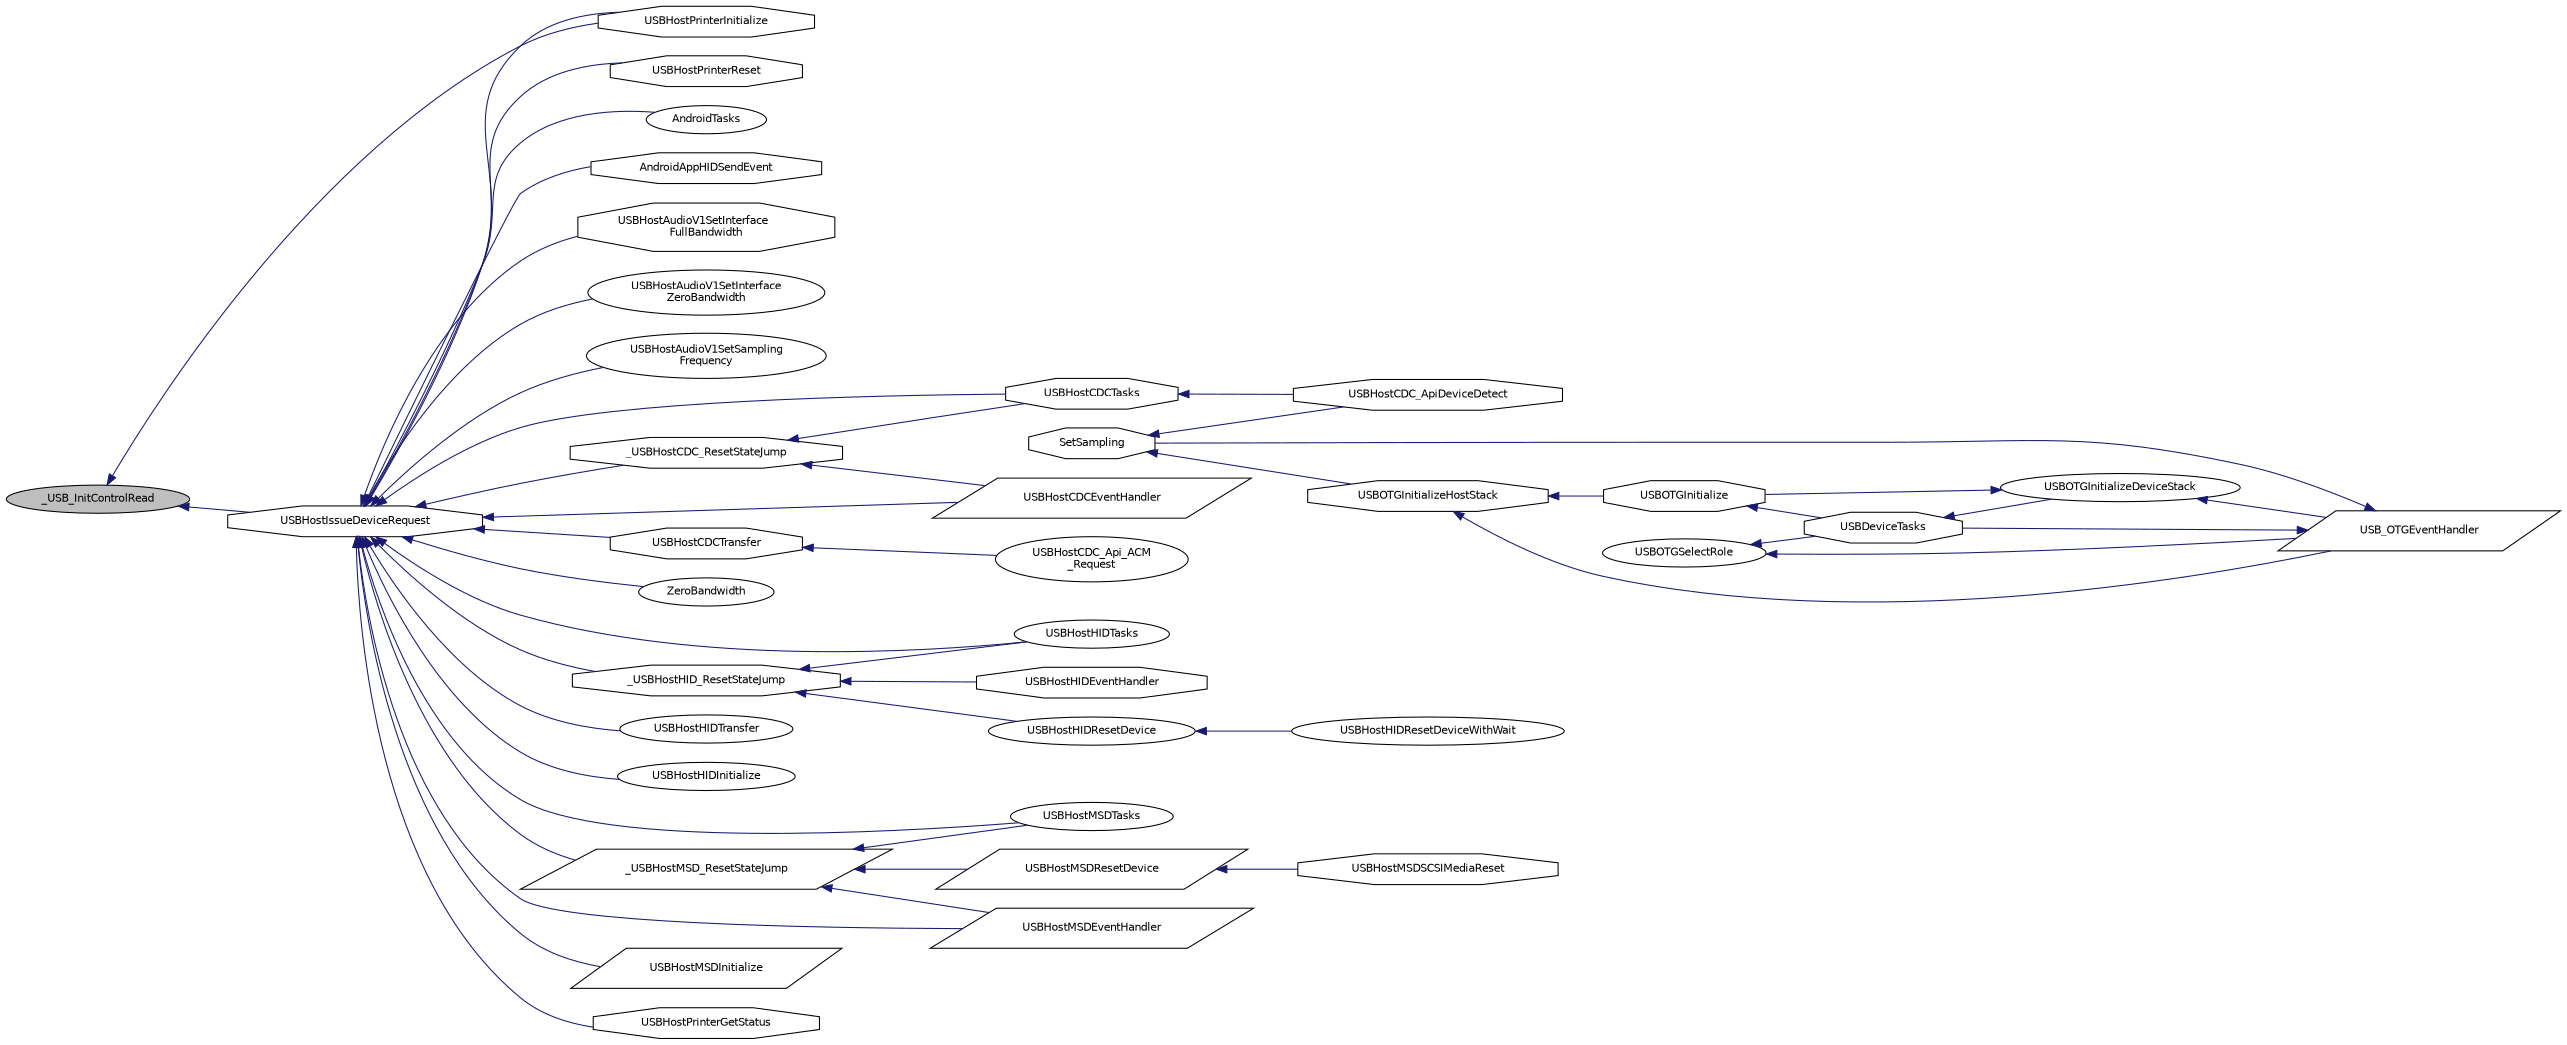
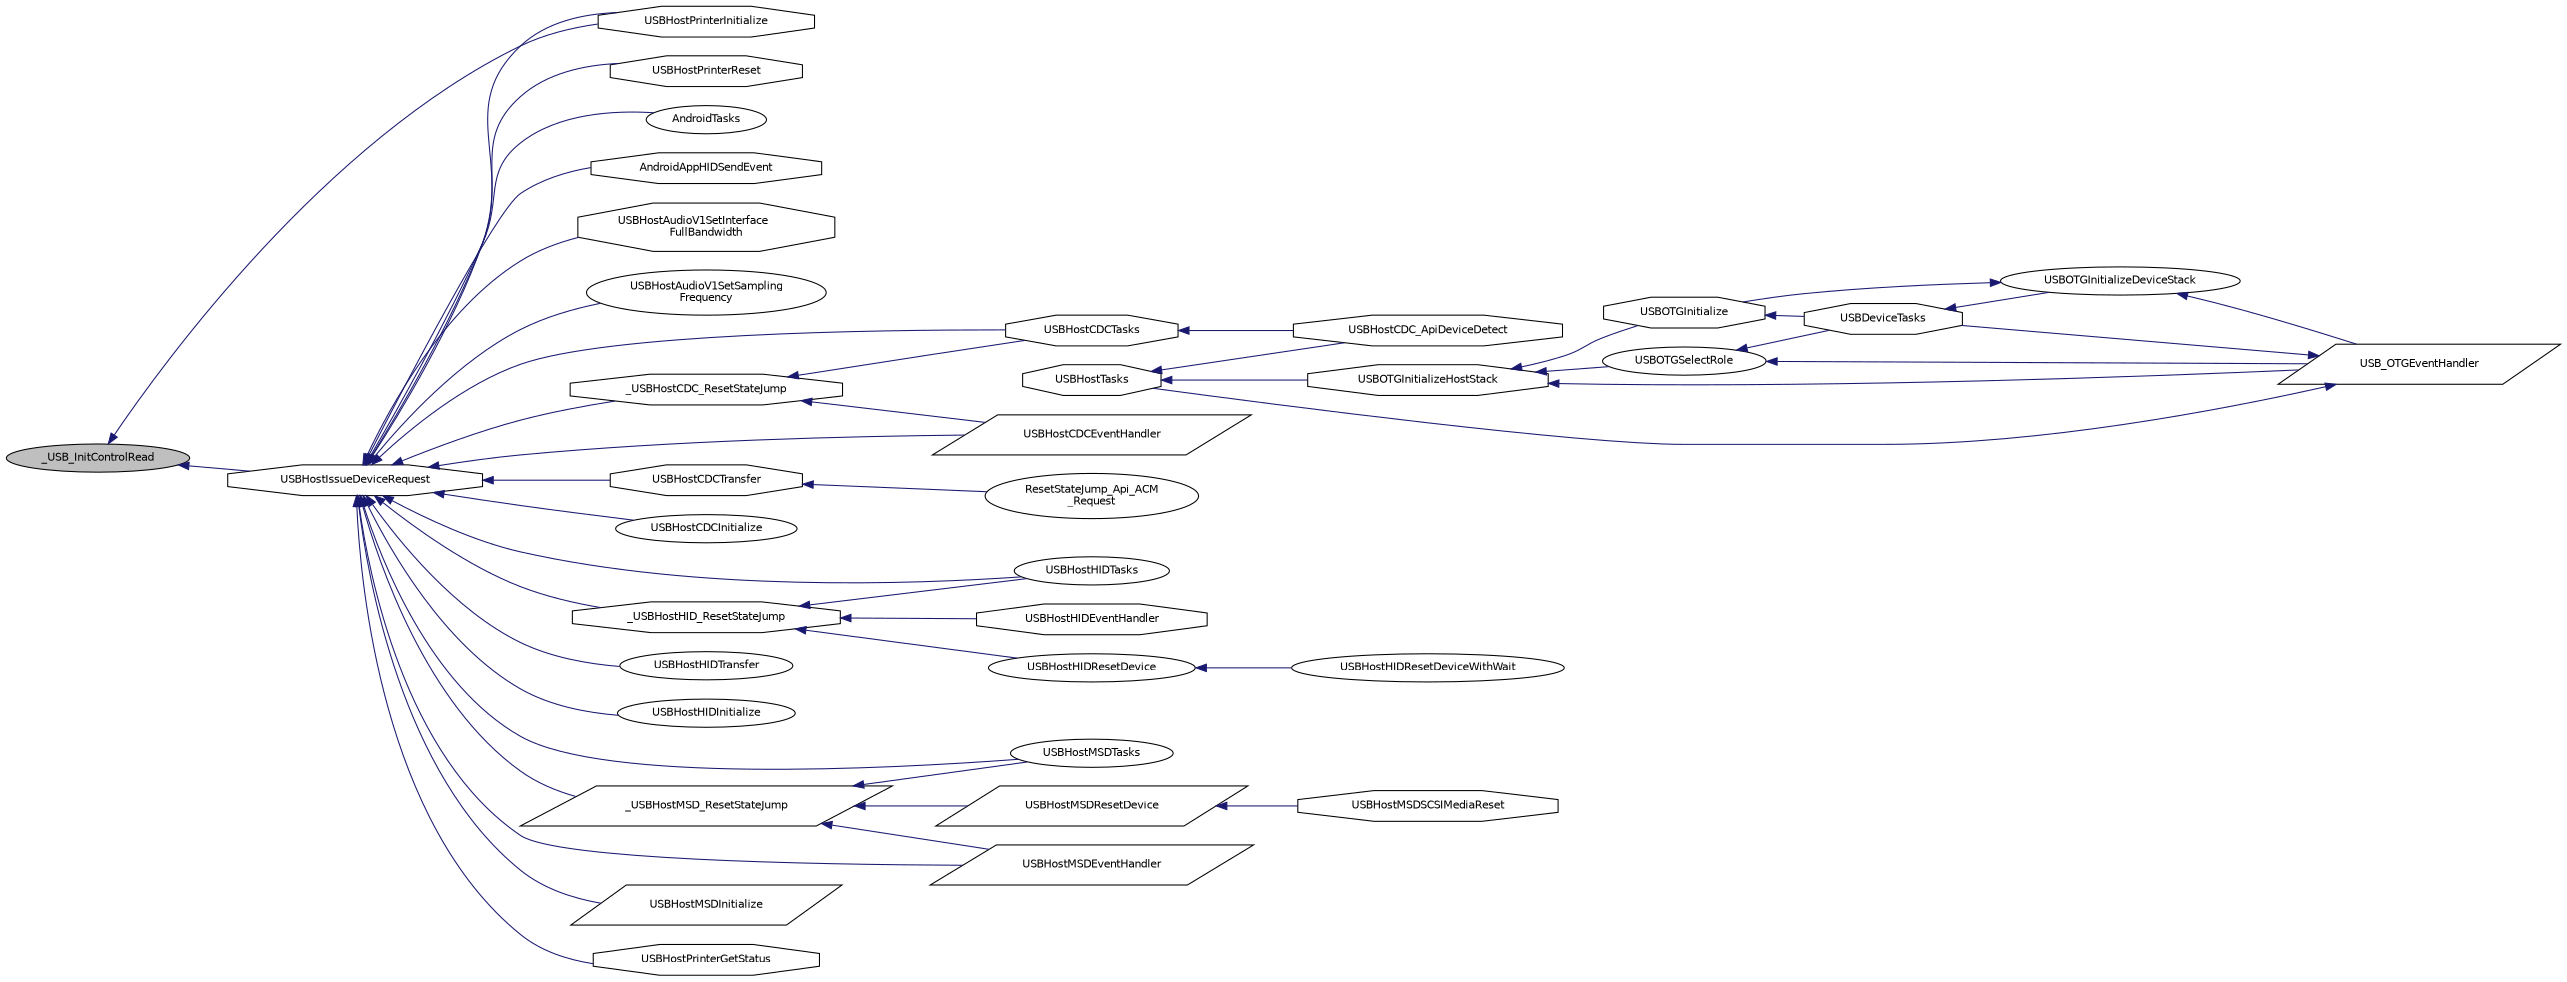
(706, 293) -> none
none -> (1578, 369)
(1092, 443) -> (1092, 380)
(1092, 559) -> (1092, 496)
(706, 592) -> (706, 529)
